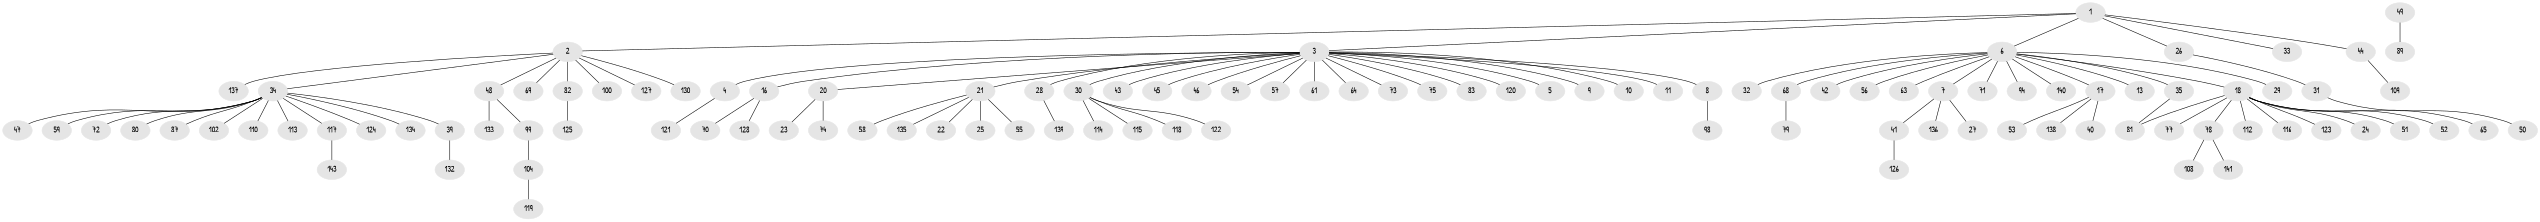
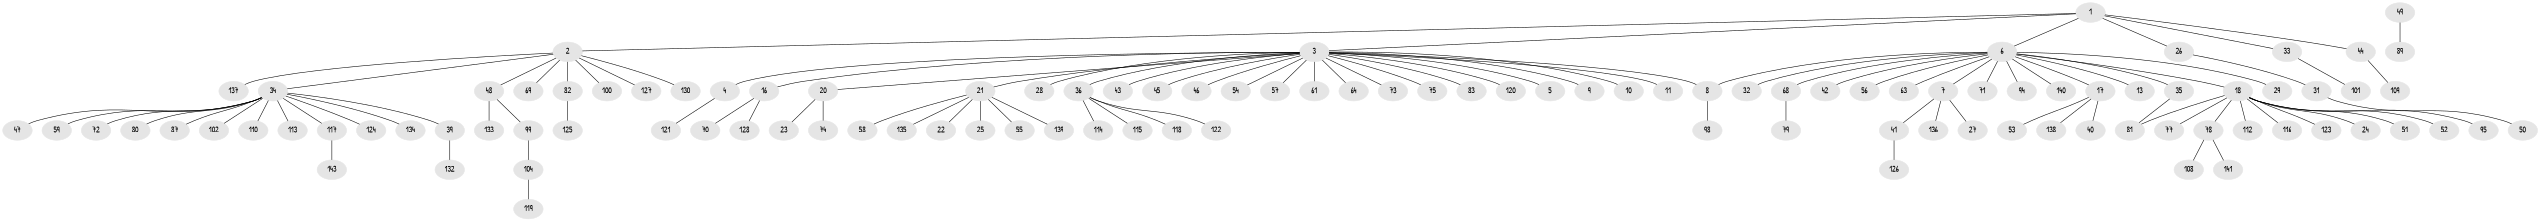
none -> (1852, 59)
(1079, 91) -> (1079, 91)
none -> (2356, 91)
(1049, 111) -> (1020, 111)
(2484, 130) -> (2484, 130)
